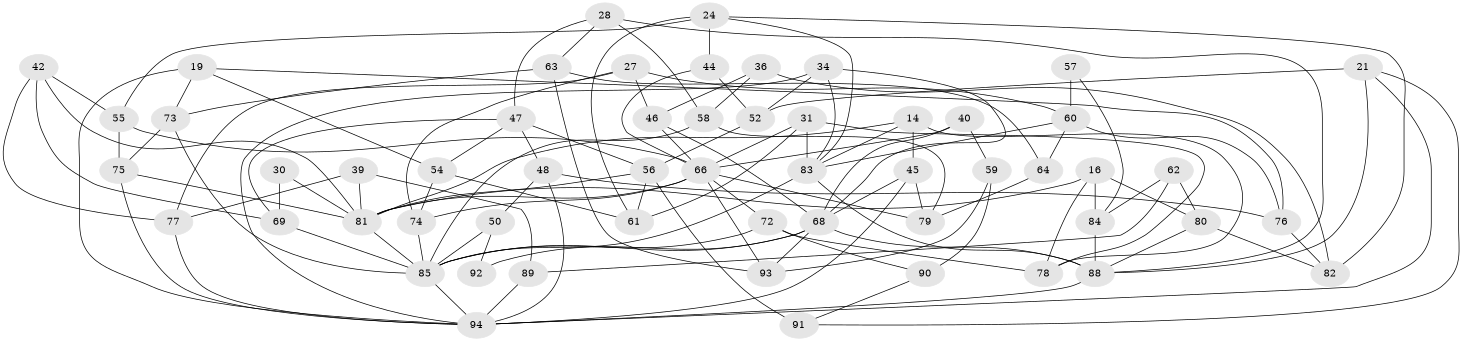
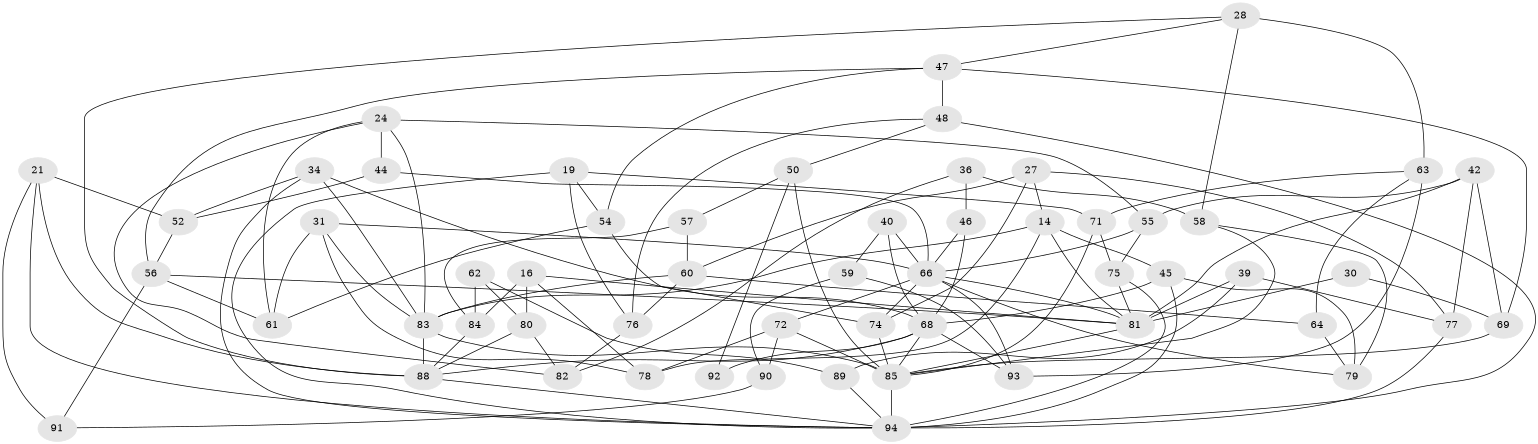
(642, 95) -> (1038, 196)
(171, 119) -> (1096, 222)
none -> (740, 196)
